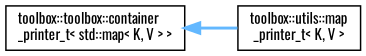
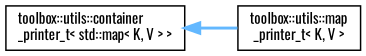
(95, 28) -> (95, 28)
